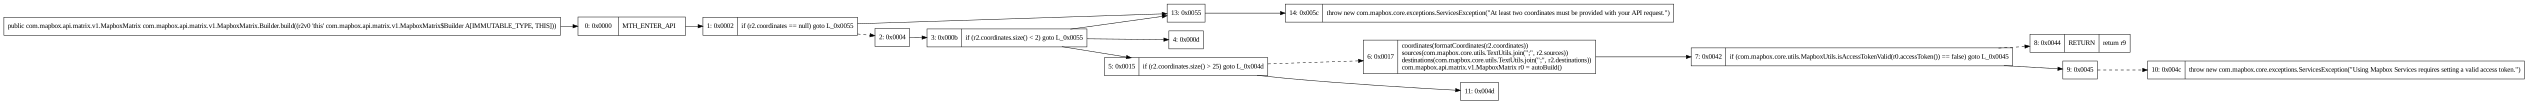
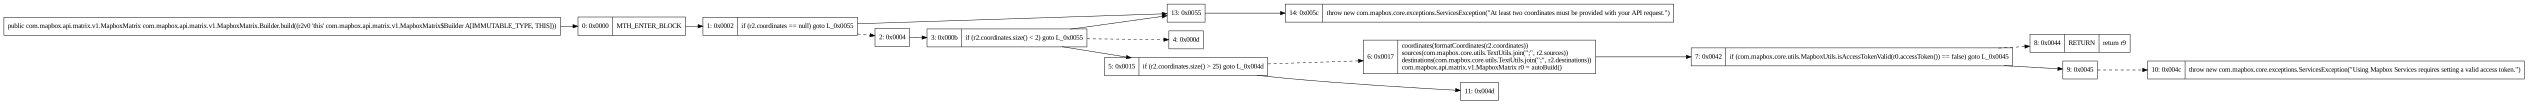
(649, 26) -> (649, 26)
(1125, 39) -> (1125, 39)
